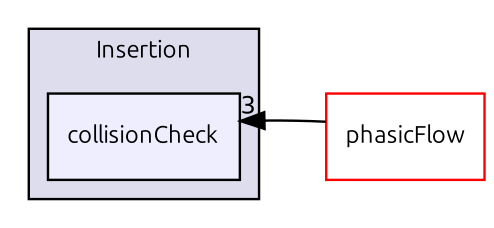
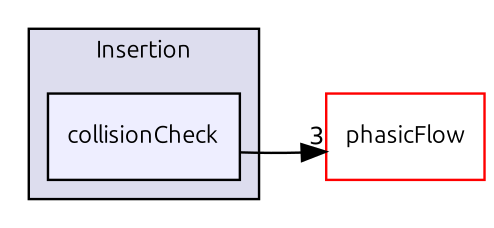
(295, 121) -> (274, 153)
